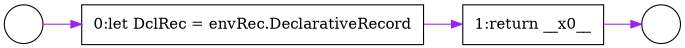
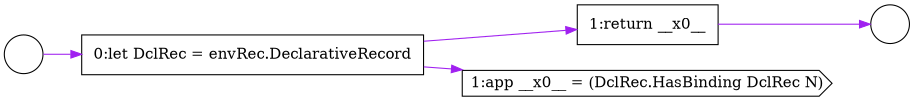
none -> (647, 83)
